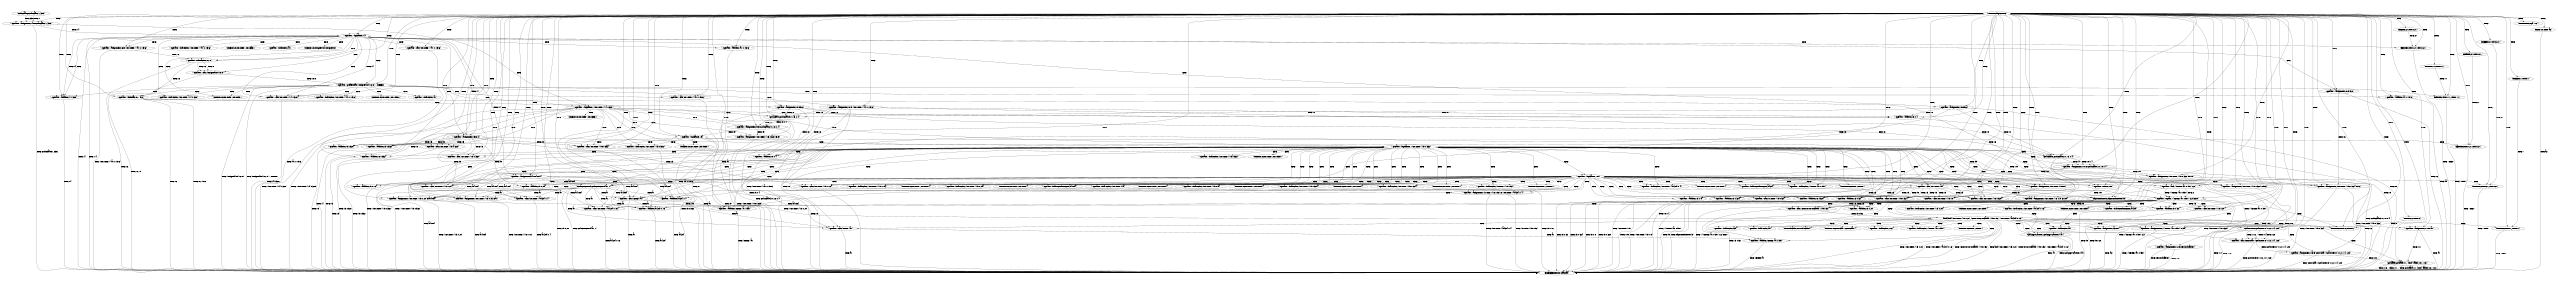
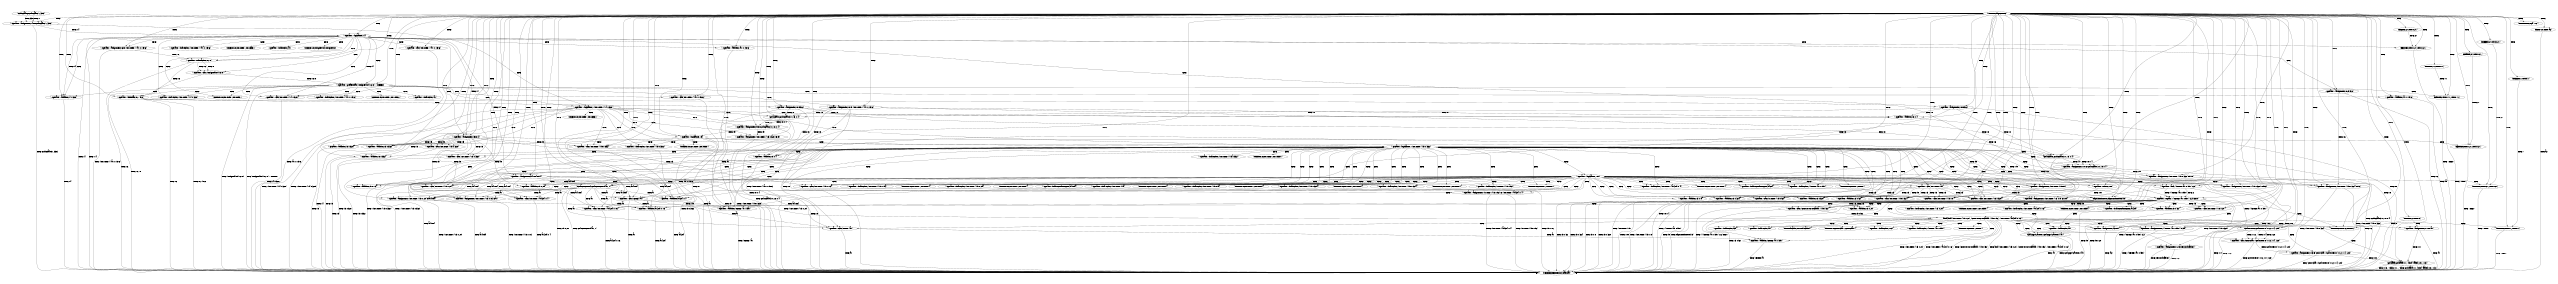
(2385, 19) -> (2415, 223)
none -> (1984, 157)
none -> (432, 172)
(1557, 273) -> (1557, 273)
